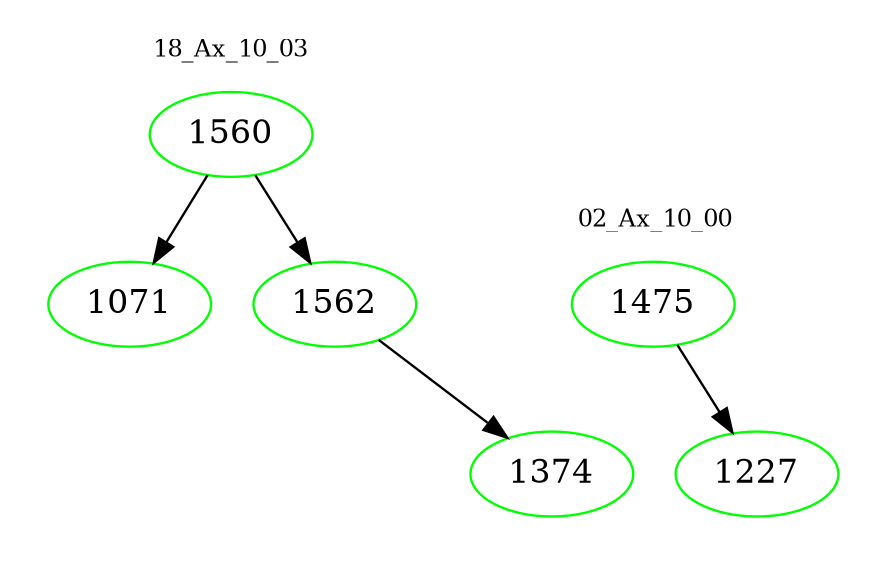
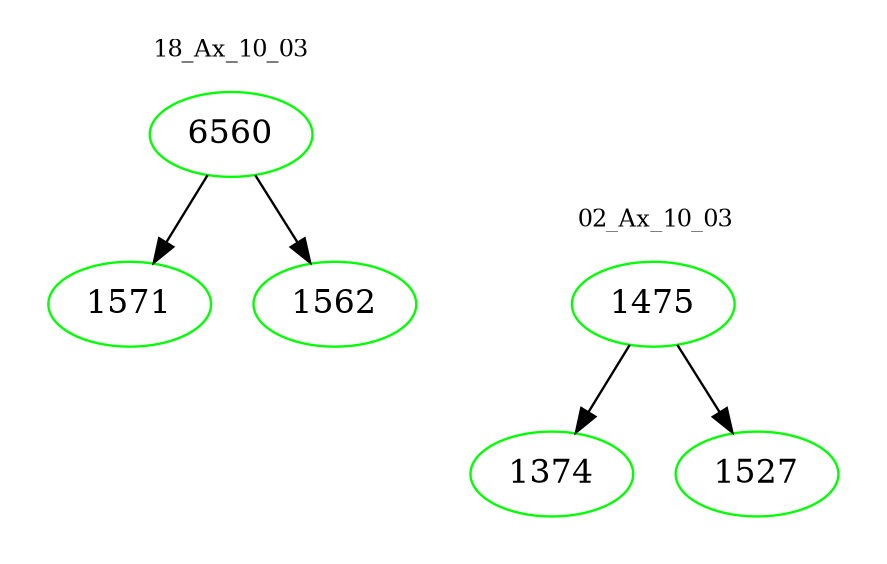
(231, 134) -> (231, 134)
(656, 221) -> (656, 221)
(130, 304) -> (130, 304)
(433, 381) -> (609, 378)
(757, 474) -> (757, 474)
